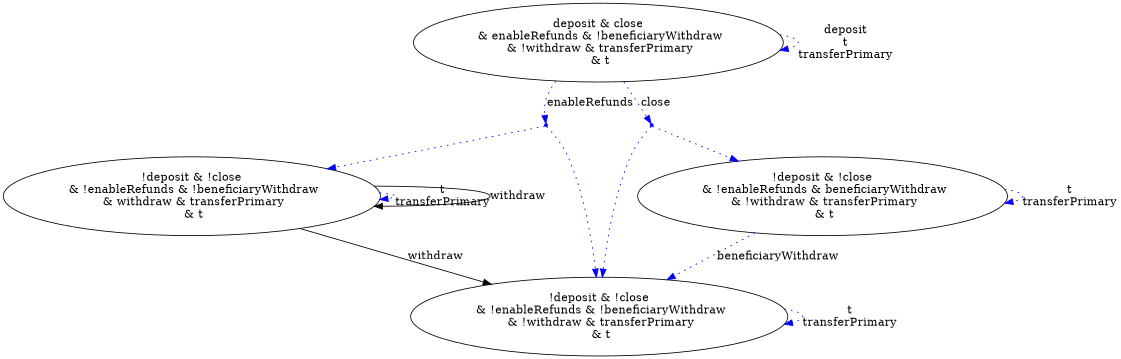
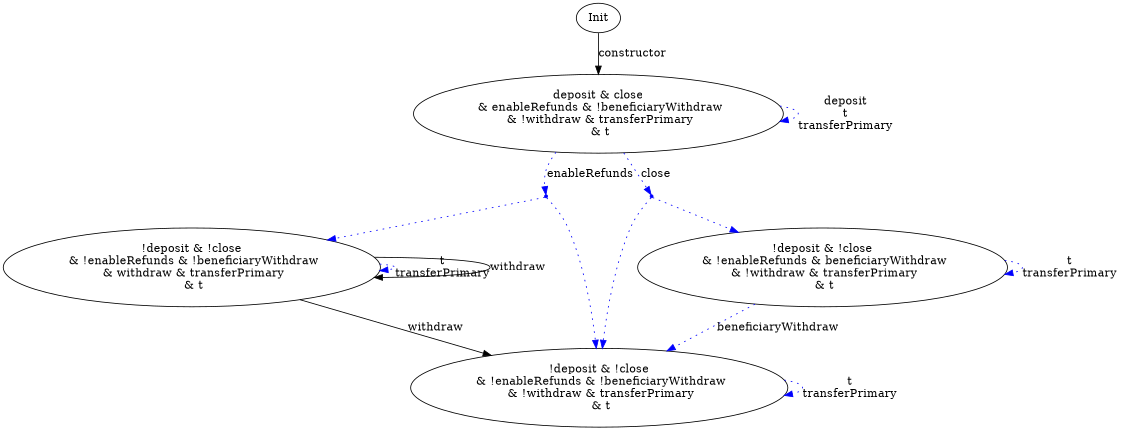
none -> (598, 18)
